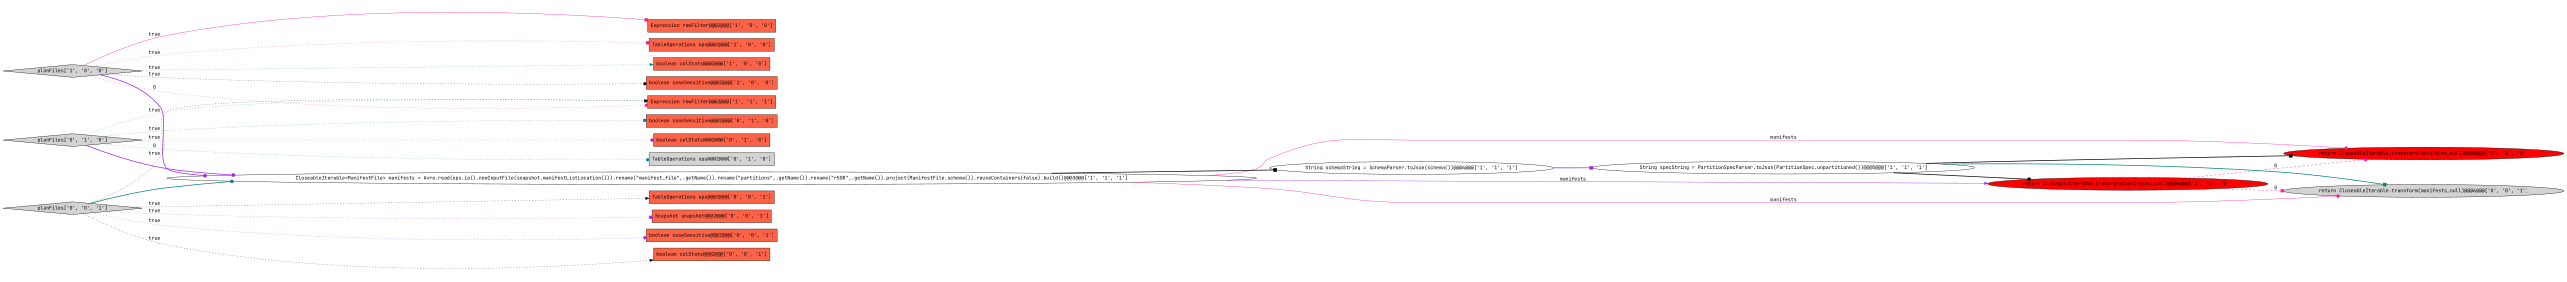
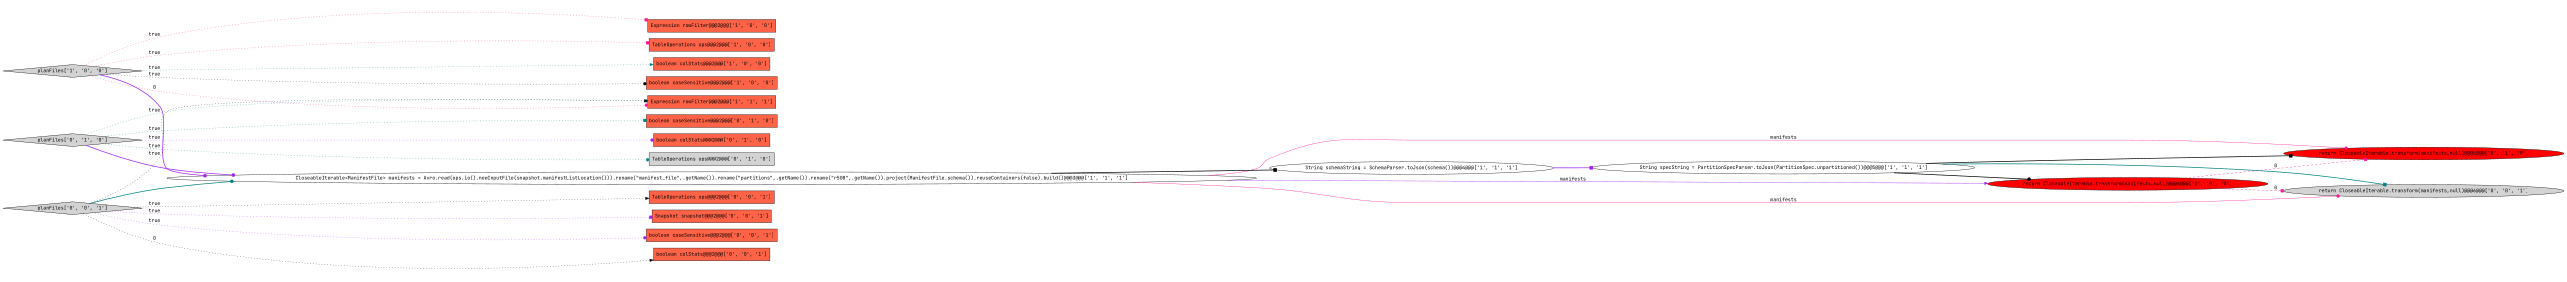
(360, 14) -> (360, 14)
(155, 146) -> (155, 146)
(155, 238) -> (155, 238)
